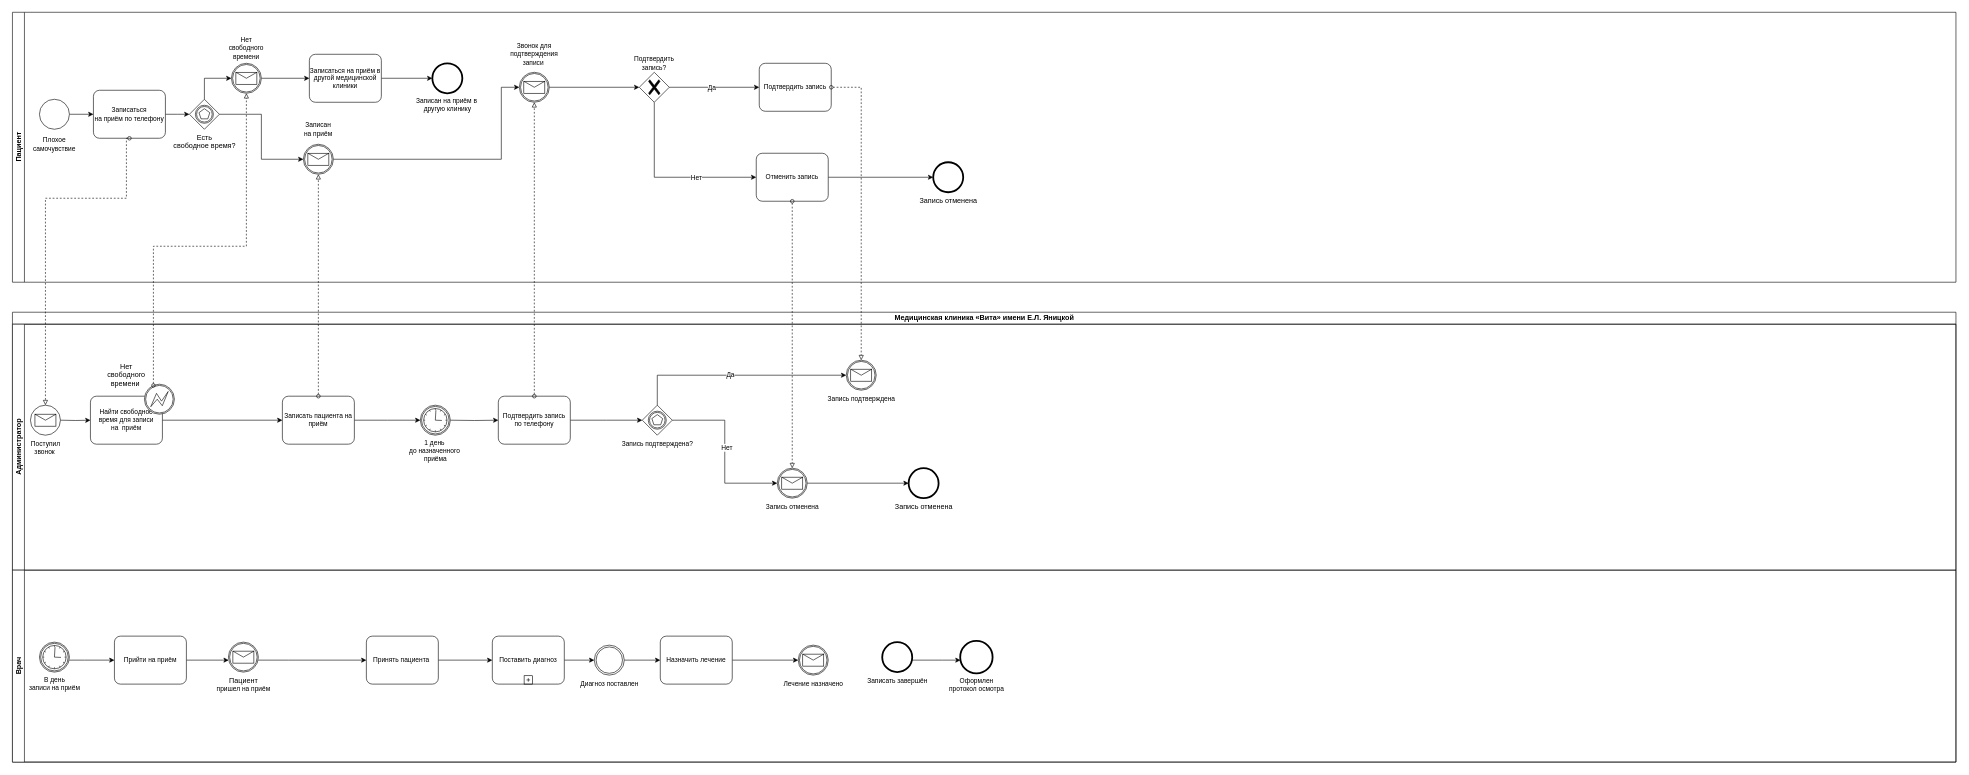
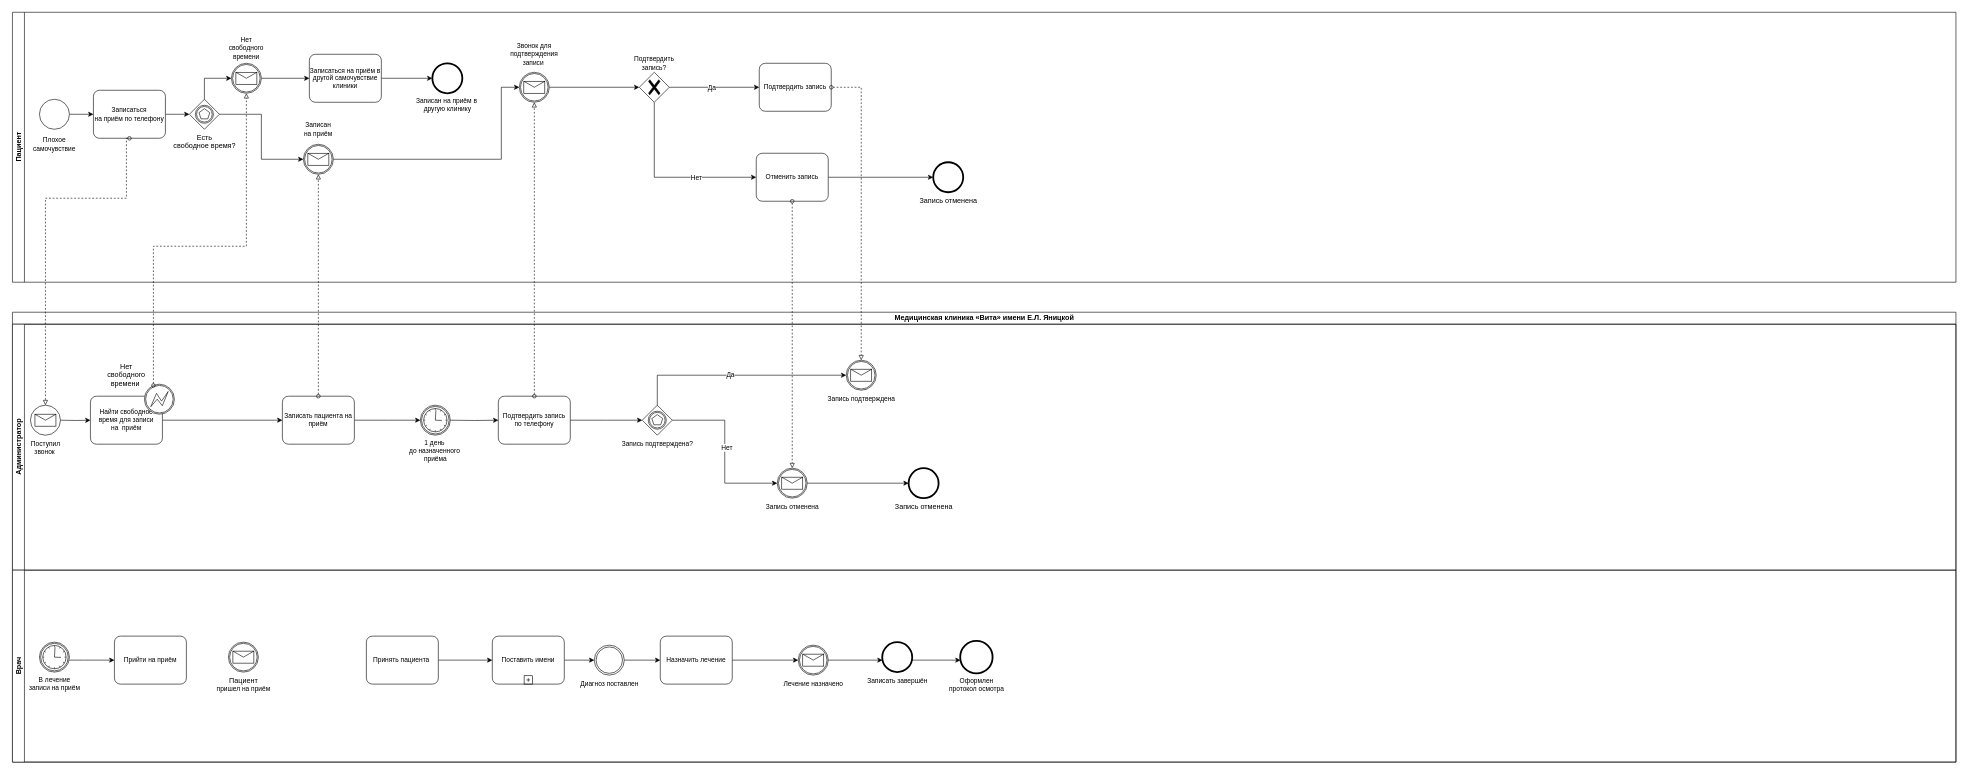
(345, 78) -> (345, 78)
(224, 660) -> none
(360, 660) -> none
(528, 660) -> (528, 660)
none -> (877, 660)
(55, 684) -> (55, 684)
